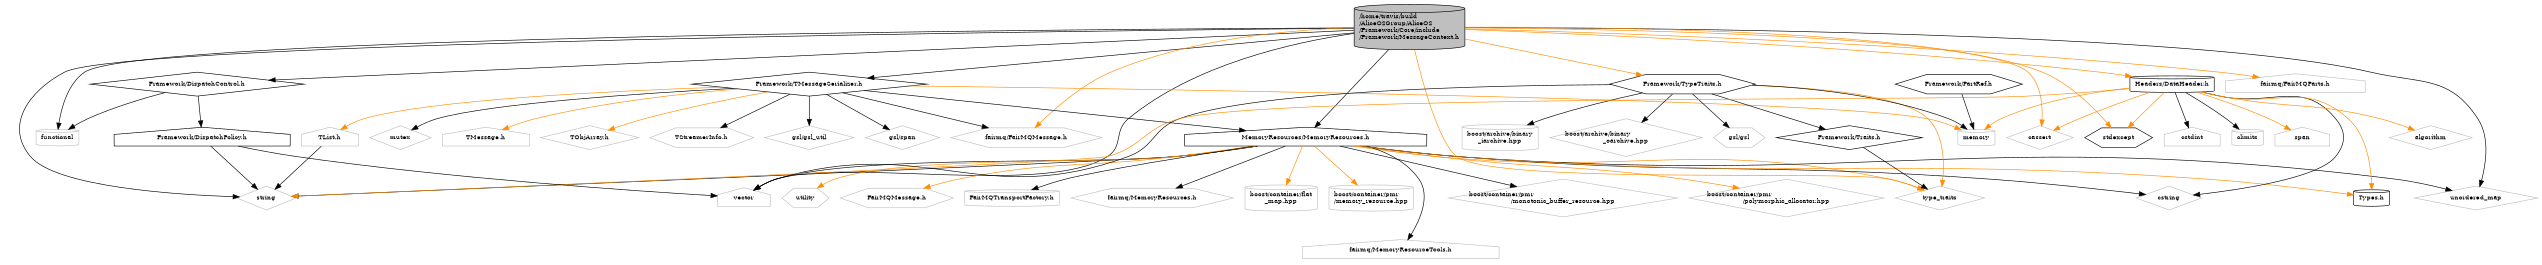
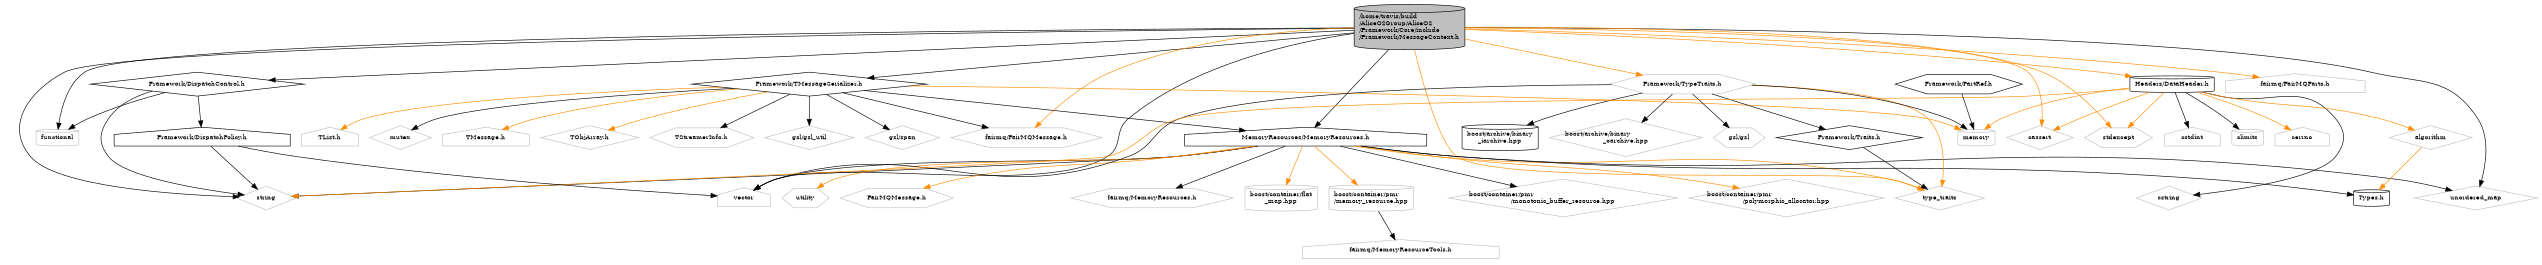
(1683, 84) -> (1683, 84)
(2347, 118) -> (2403, 166)
(1500, 138) -> (1500, 138)
(2119, 138) -> (2119, 138)
(2302, 138) -> (2302, 138)
(300, 166) -> (126, 168)
(1879, 168) -> (1854, 168)
(1887, 173) -> none
(1418, 178) -> (1385, 223)
(1012, 198) -> none
